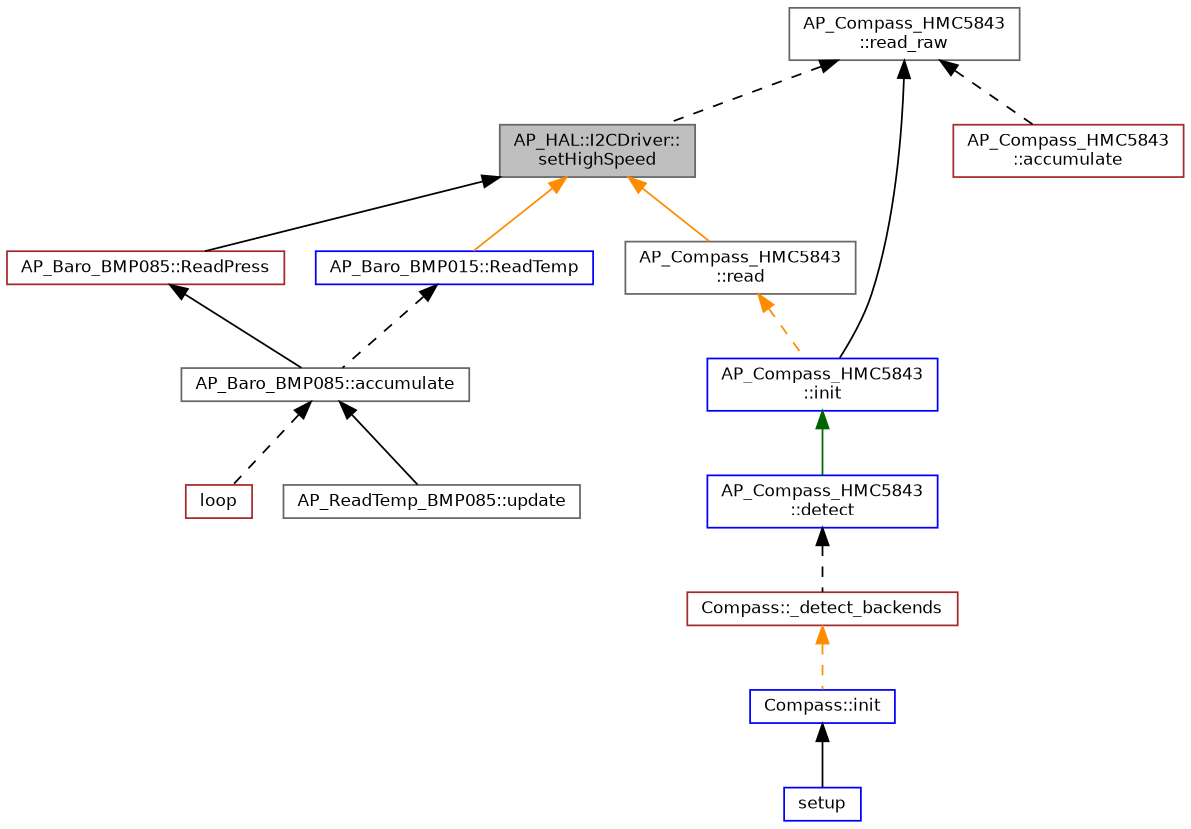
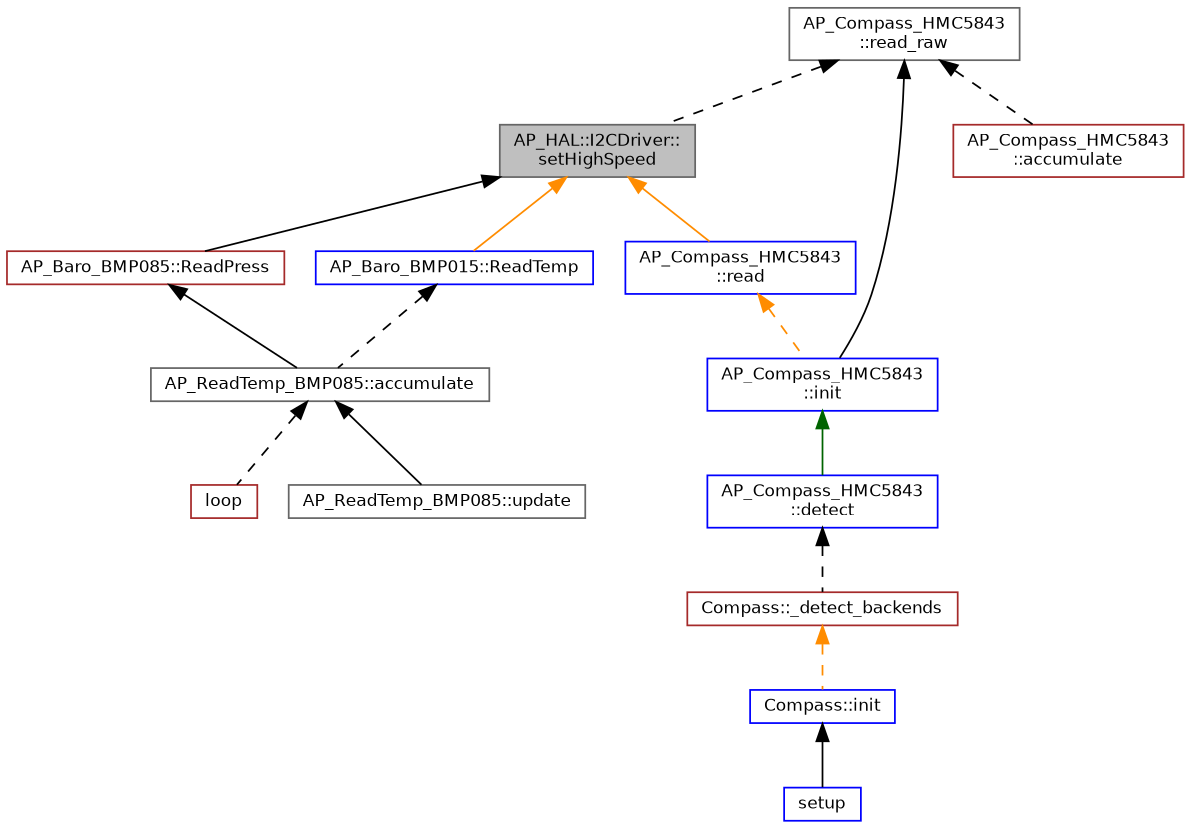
(741, 268) -> (741, 268)
(325, 385) -> (320, 385)
